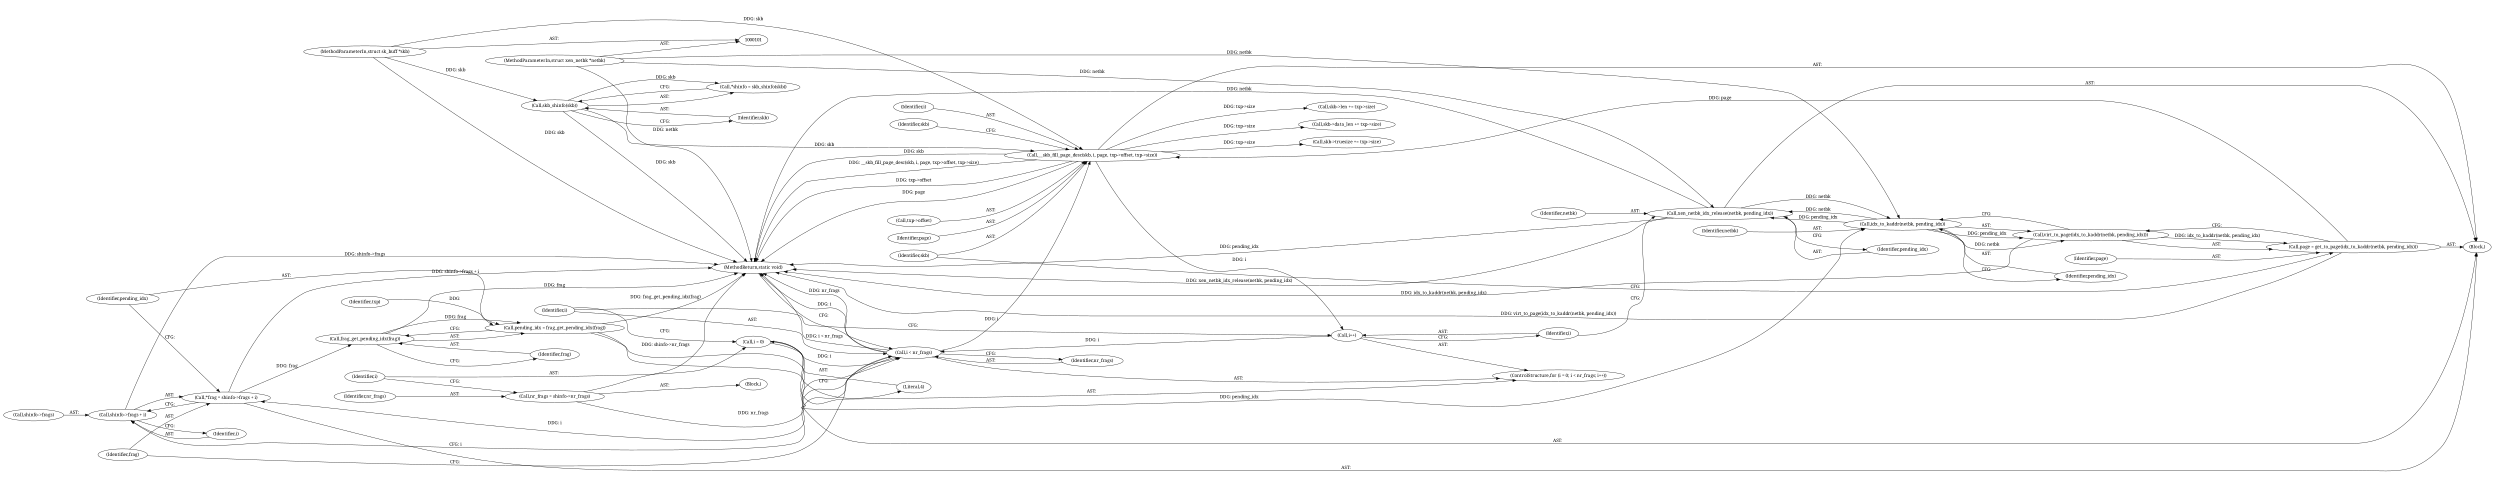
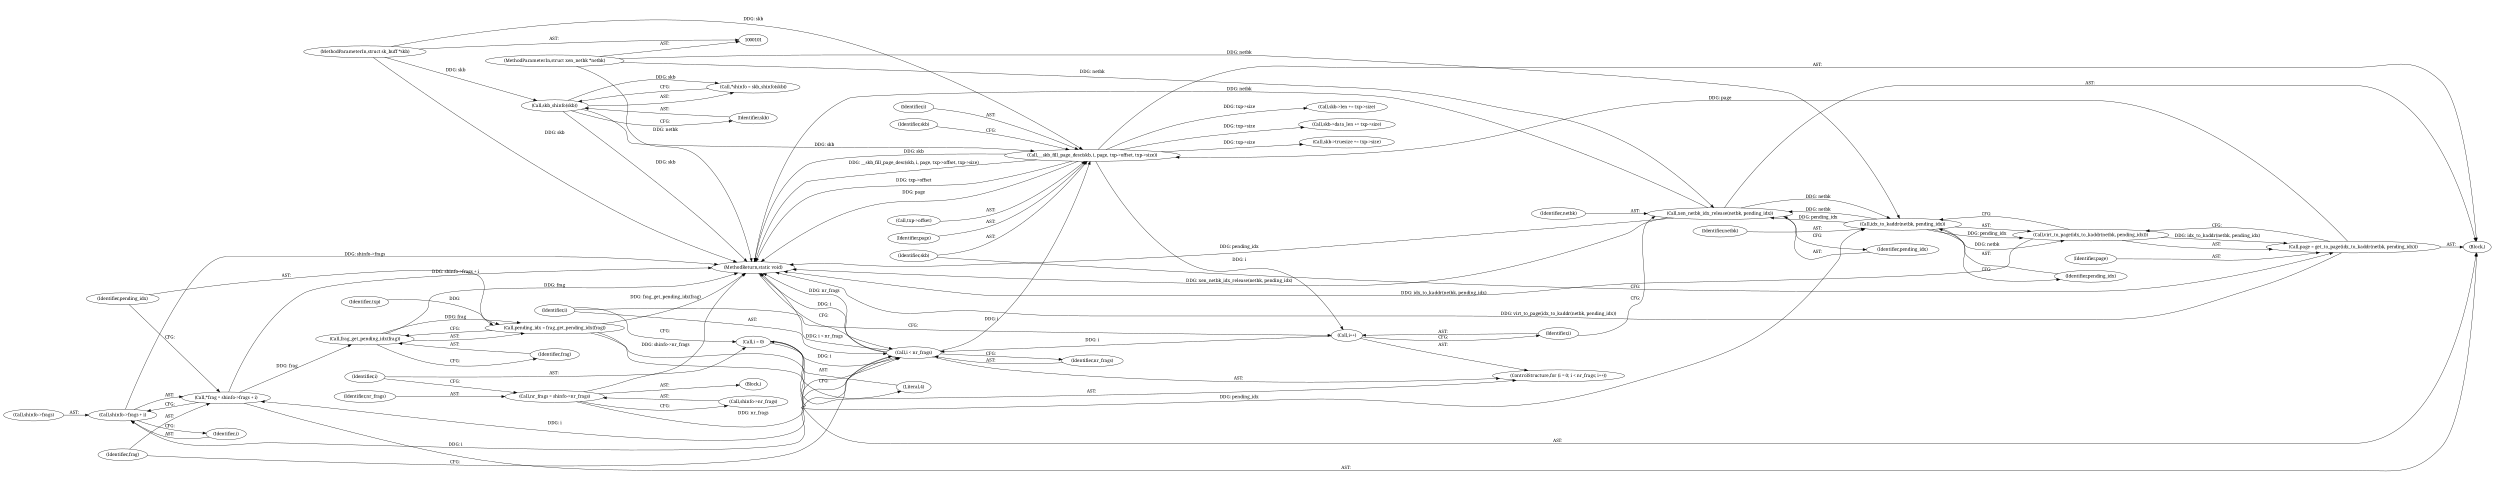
none -> (753, 402)
(456, 444) -> (456, 444)
